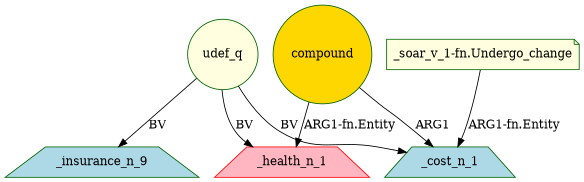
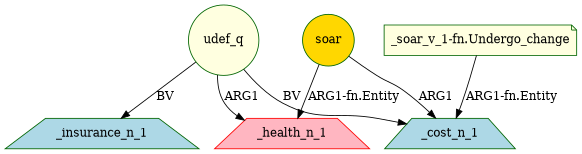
(322, 54) -> (328, 40)
(244, 125) -> (242, 97)
(102, 162) -> (102, 134)
